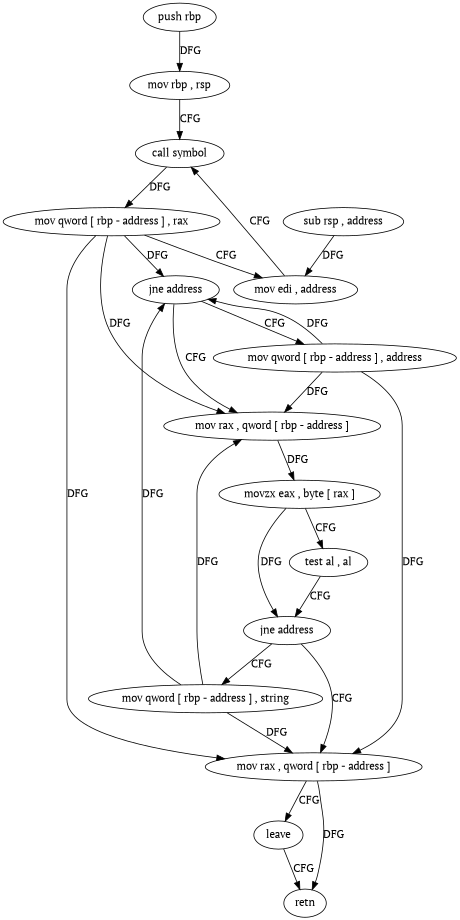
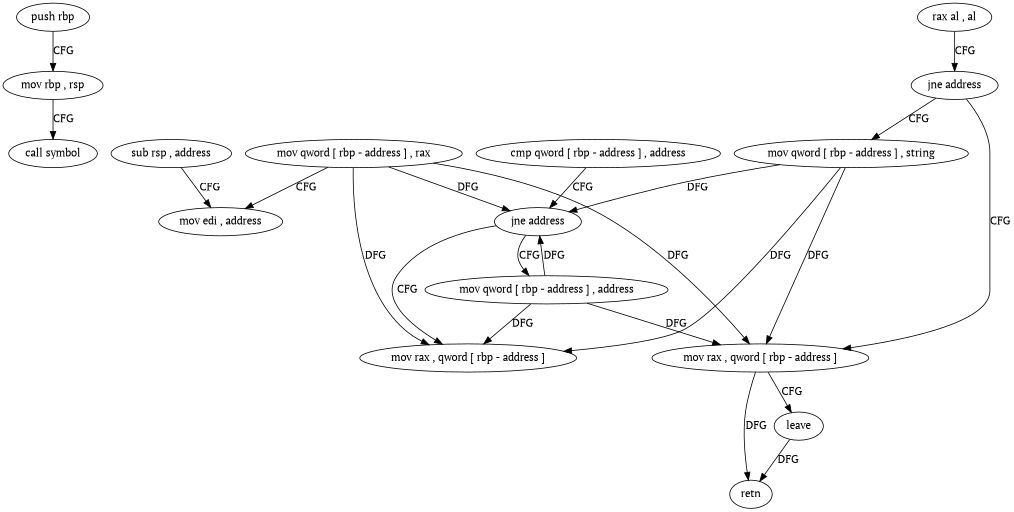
(191, 51) -> (64, 51)
none -> (598, 154)
(149, 185) -> none
(241, 224) -> none
(333, 256) -> (210, 188)
(300, 494) -> none
(329, 562) -> (955, 17)
(304, 869) -> (789, 460)
